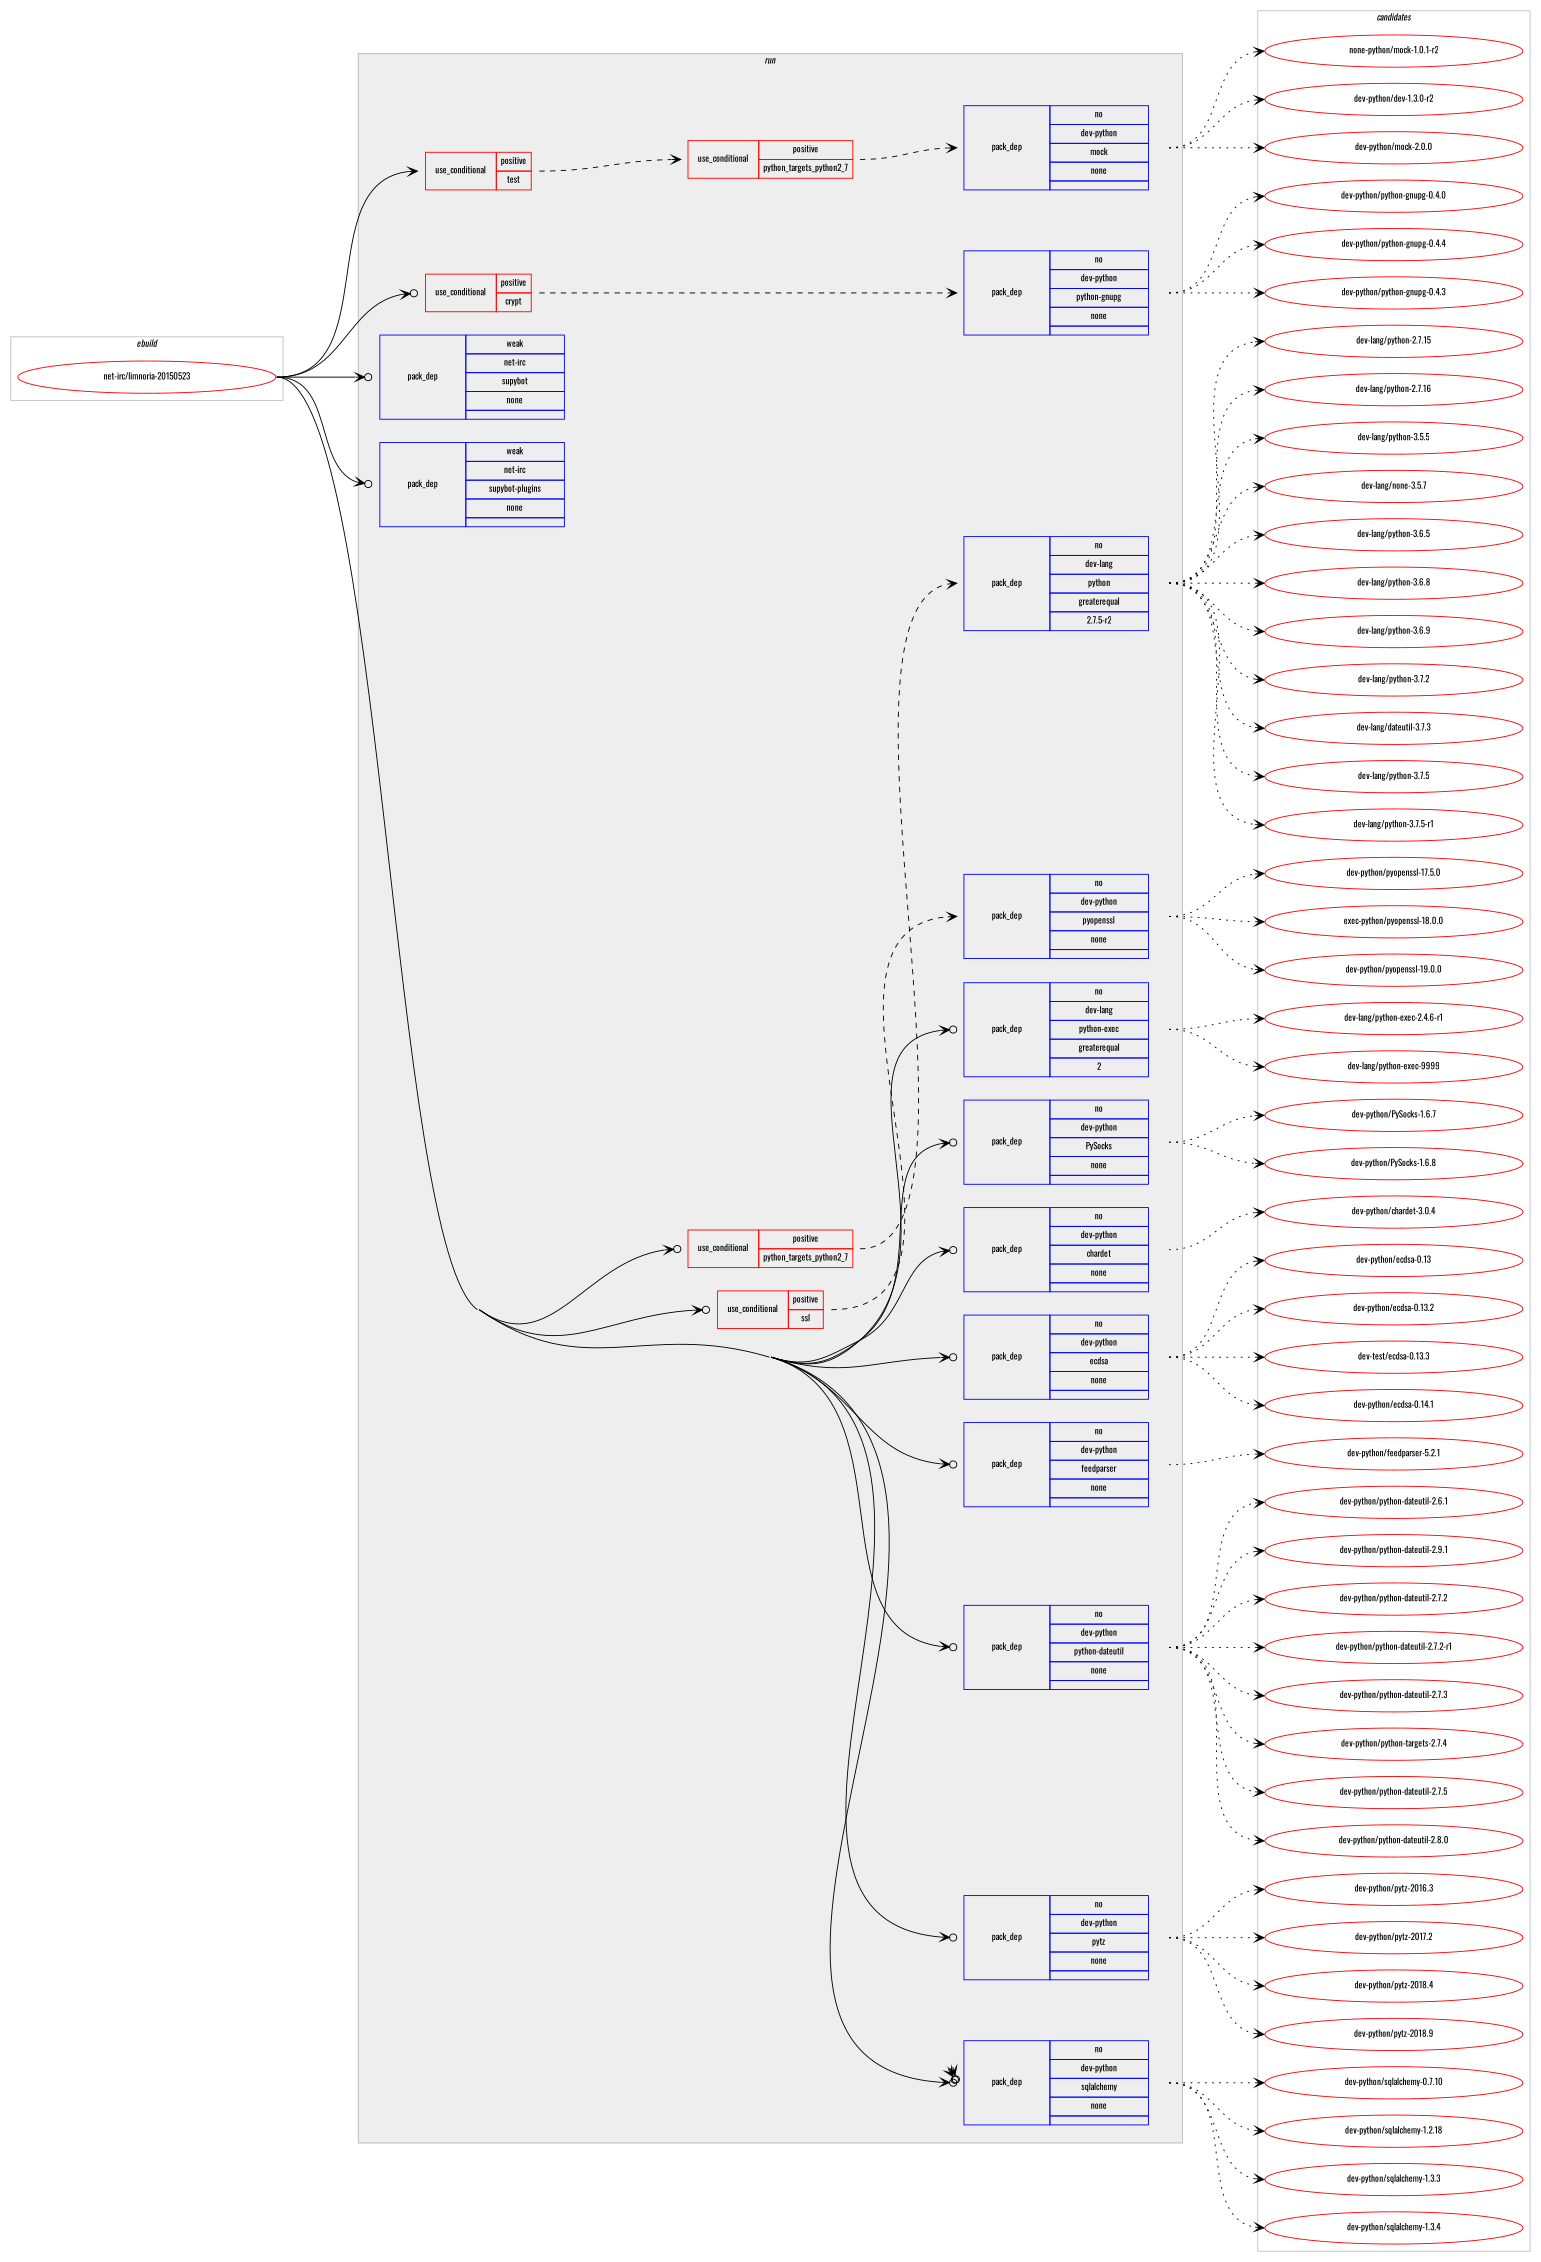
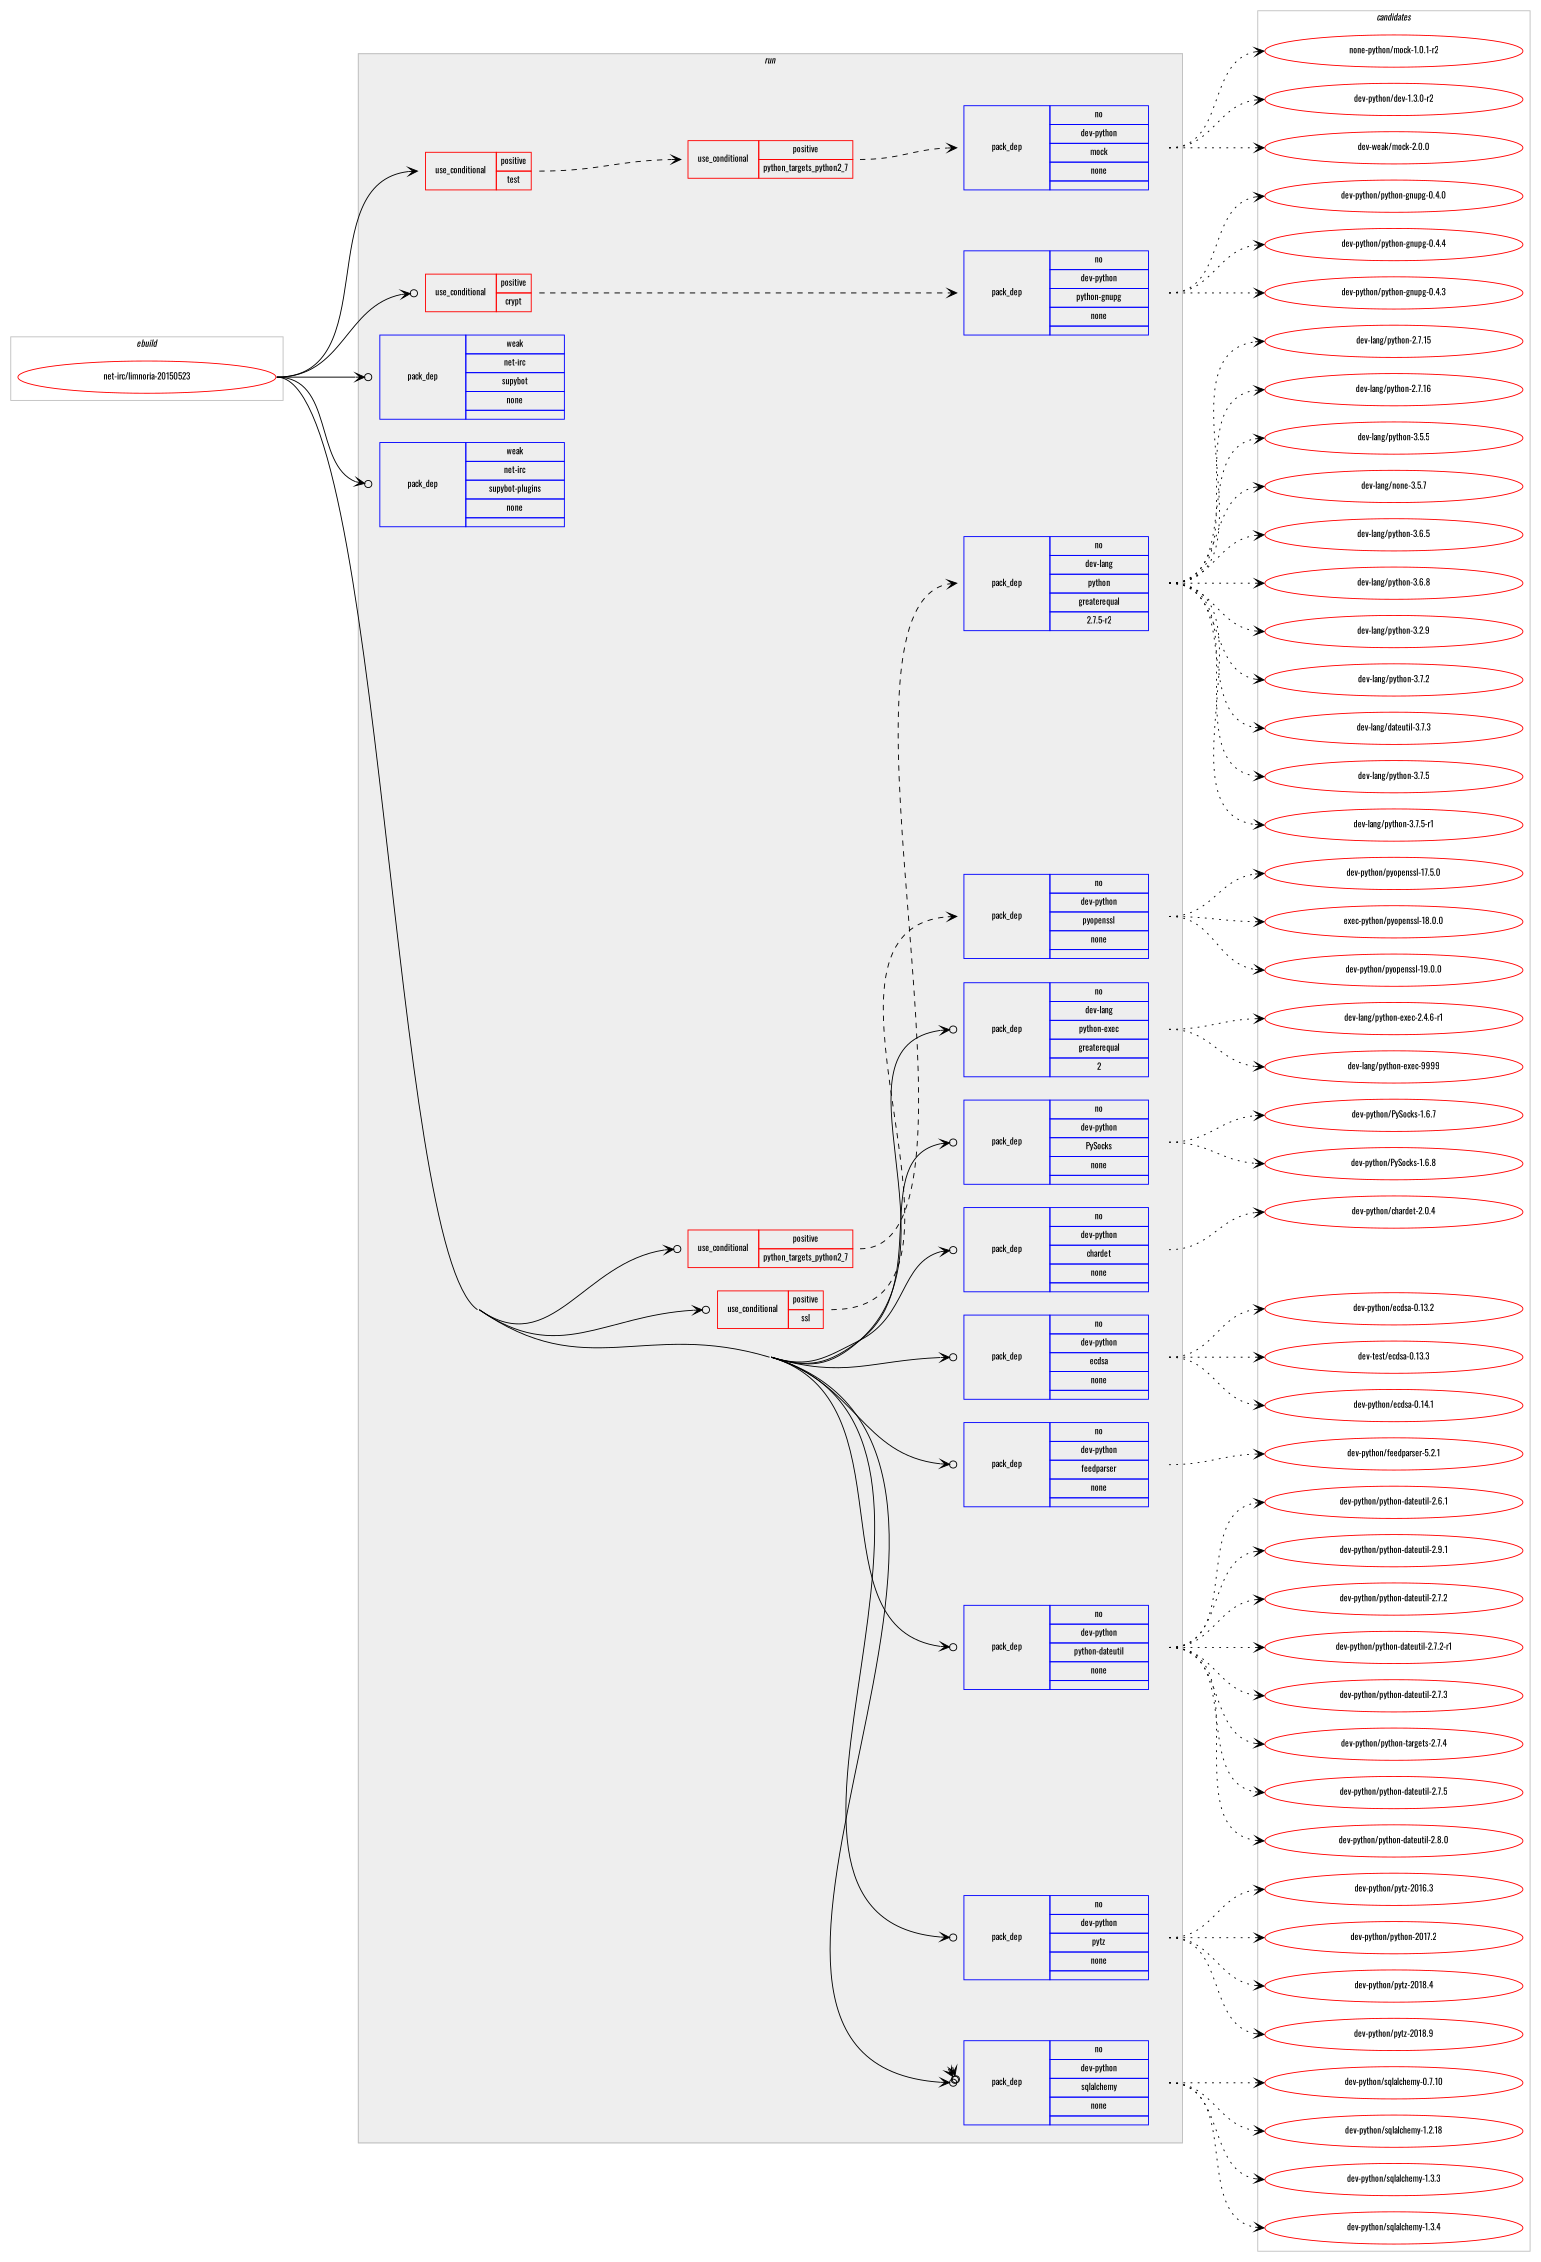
(1394, 148) -> (1394, 148)
(1394, 632) -> (1394, 632)
(1394, 1212) -> (1394, 1212)
(1394, 1260) -> none
(1394, 1938) -> (1394, 1938)
